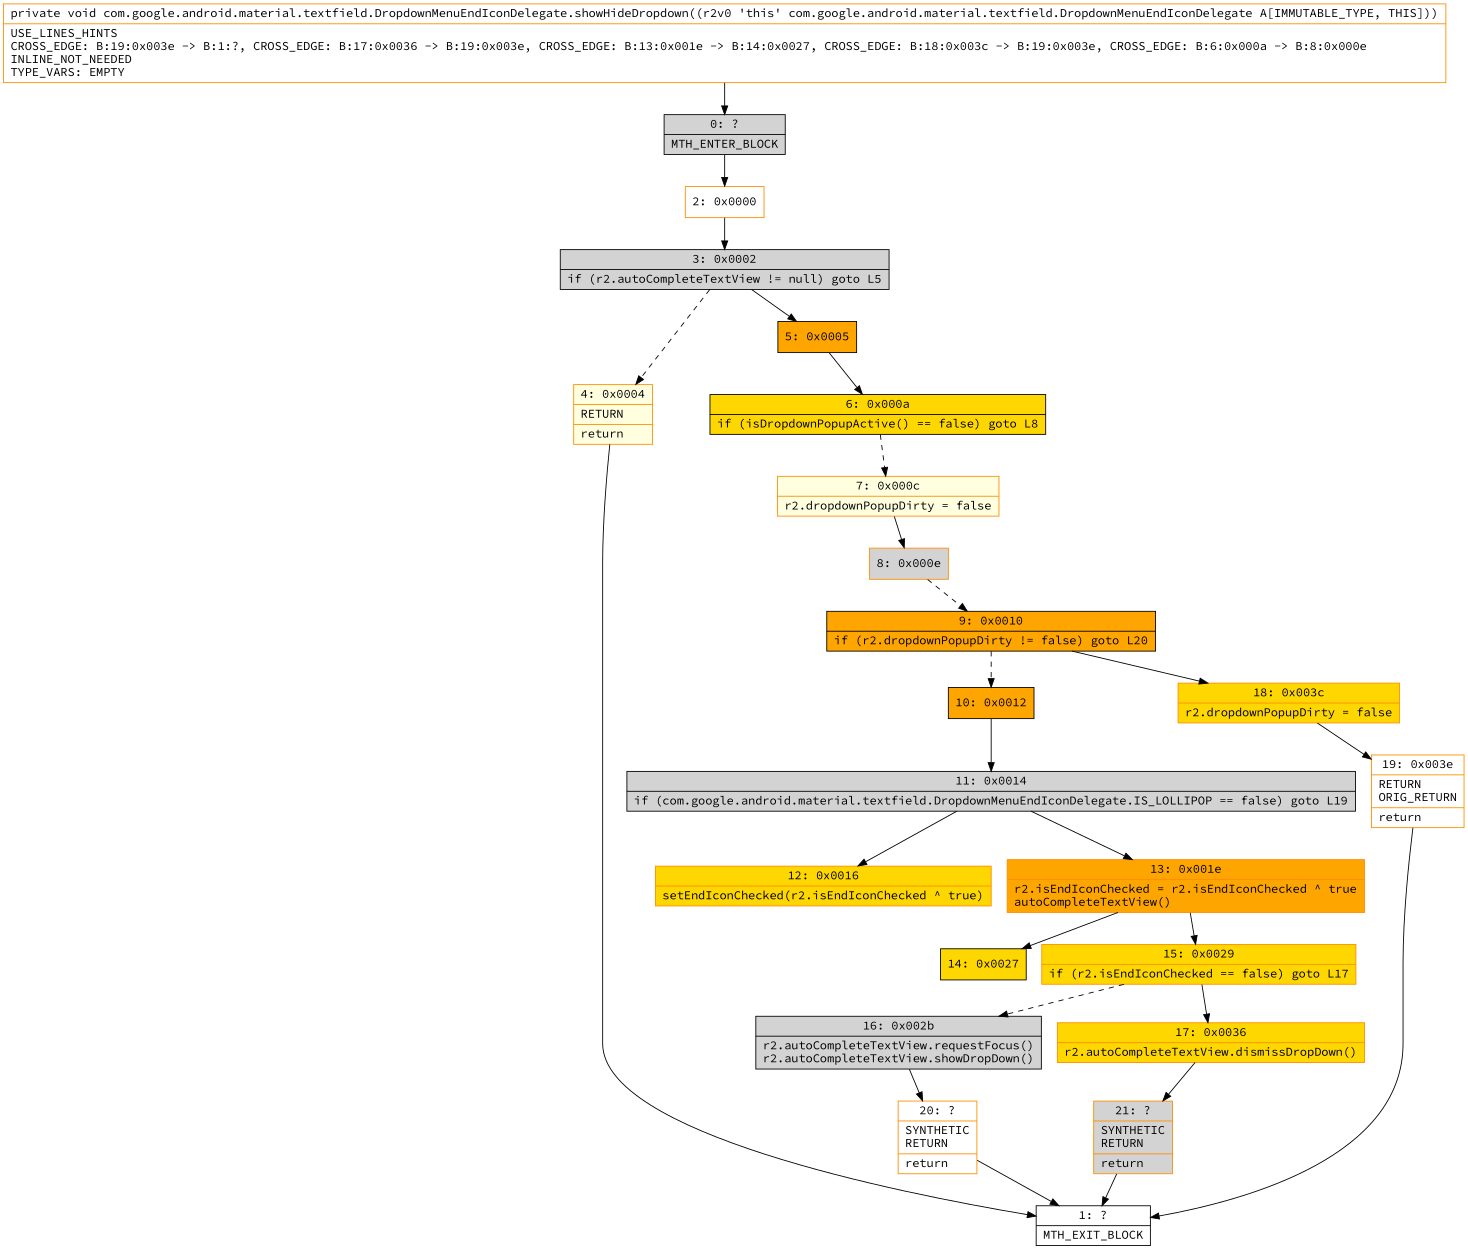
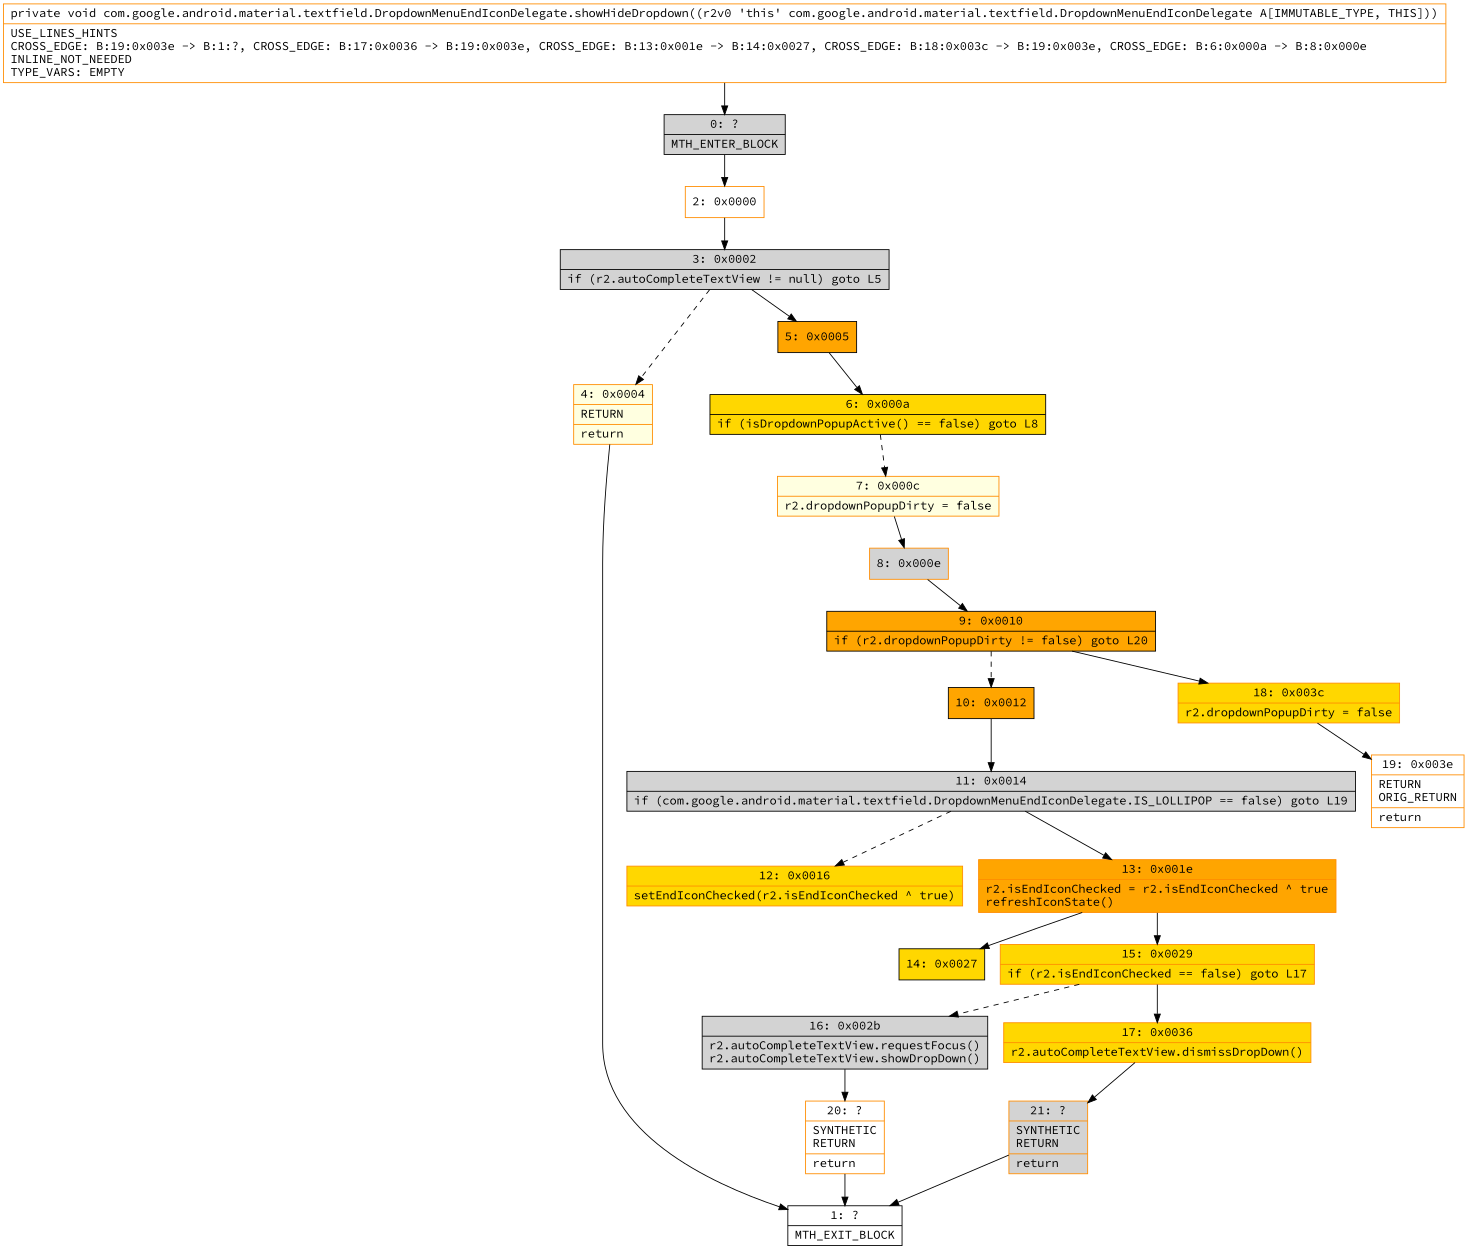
(944, 593) -> (944, 593)
(911, 836) -> (897, 837)
(1093, 902) -> (1050, 902)
(1390, 1094) -> none
